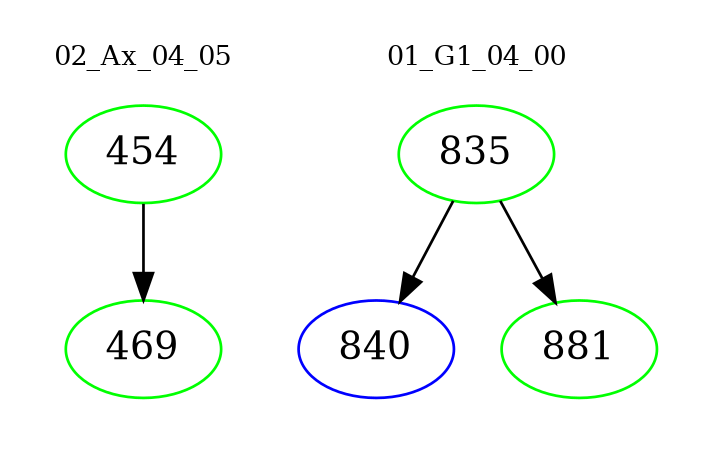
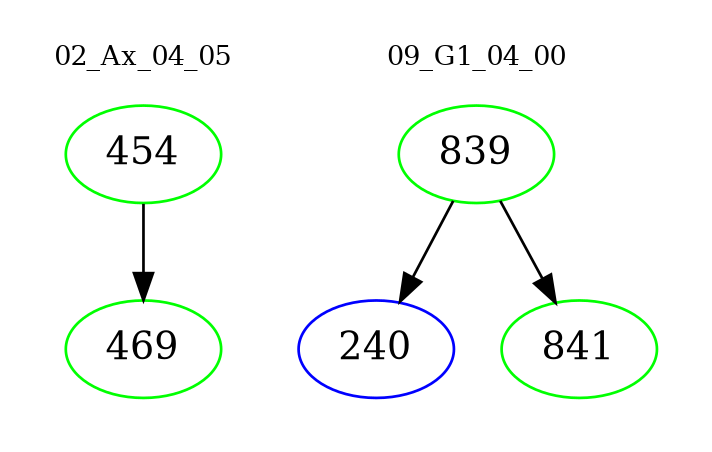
(478, 58) -> (478, 58)
(476, 154) -> (476, 154)
(376, 349) -> (376, 349)
(579, 349) -> (579, 349)
